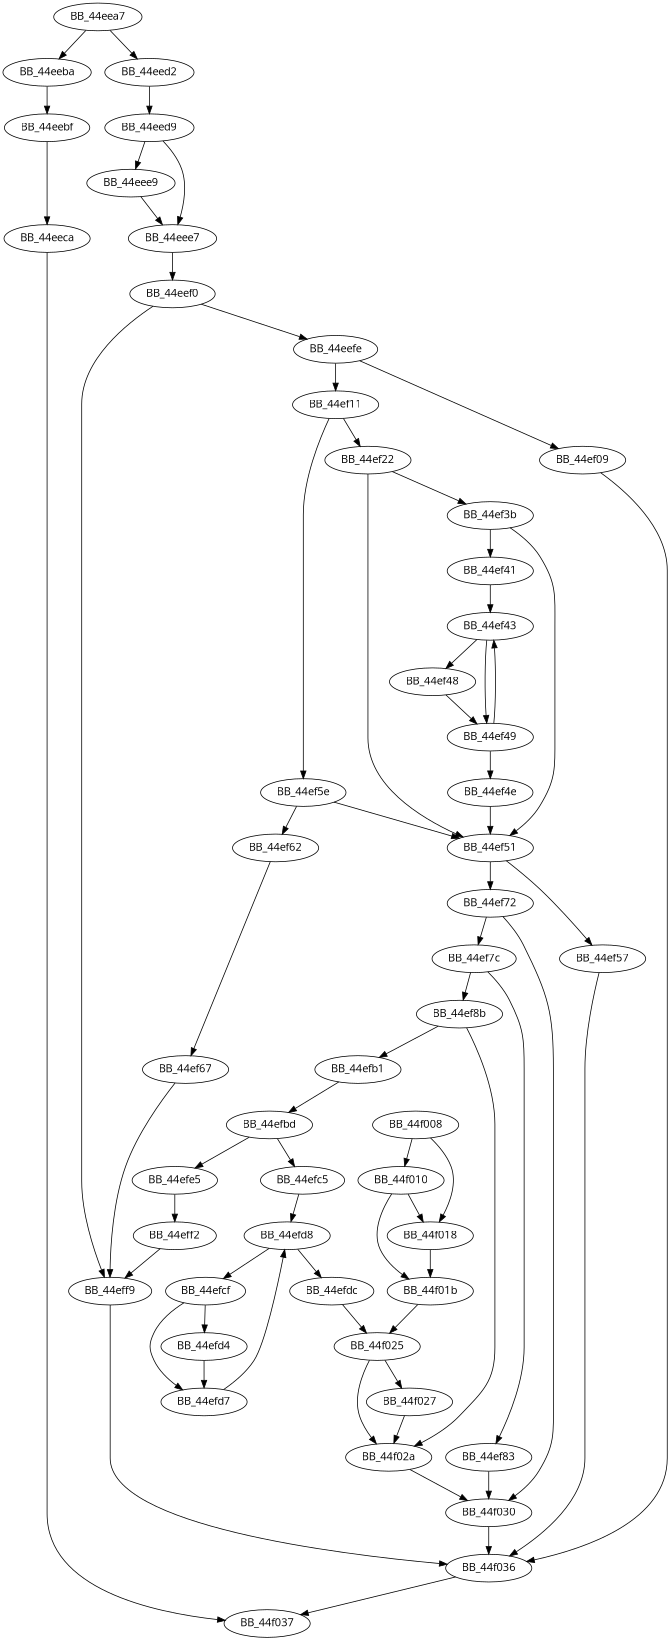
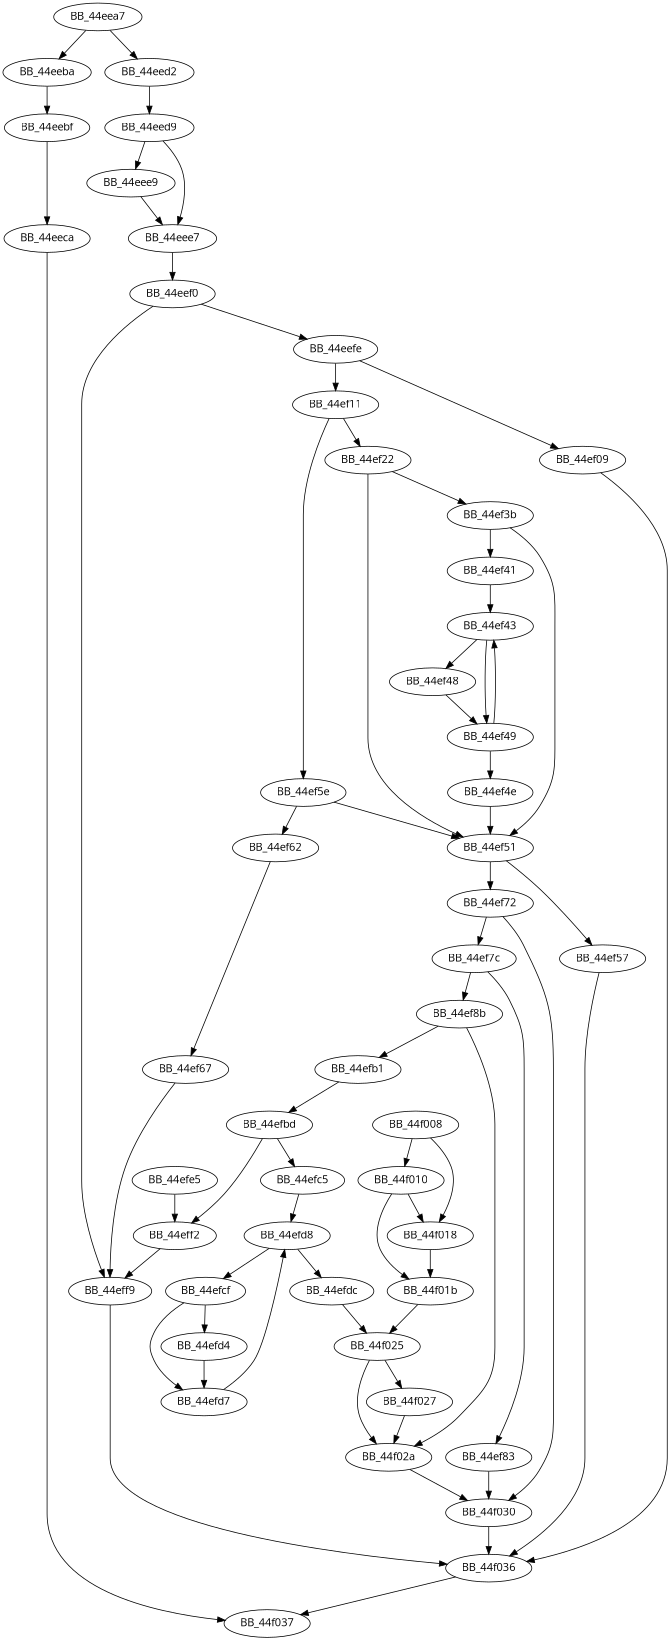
(226, 1151) -> (234, 1182)
